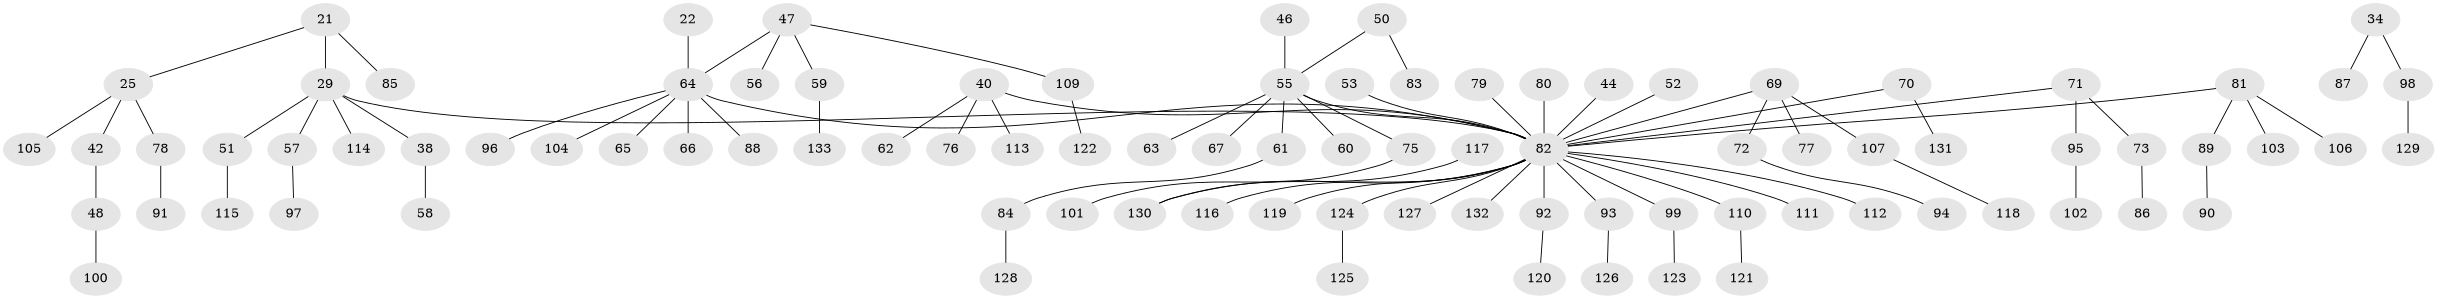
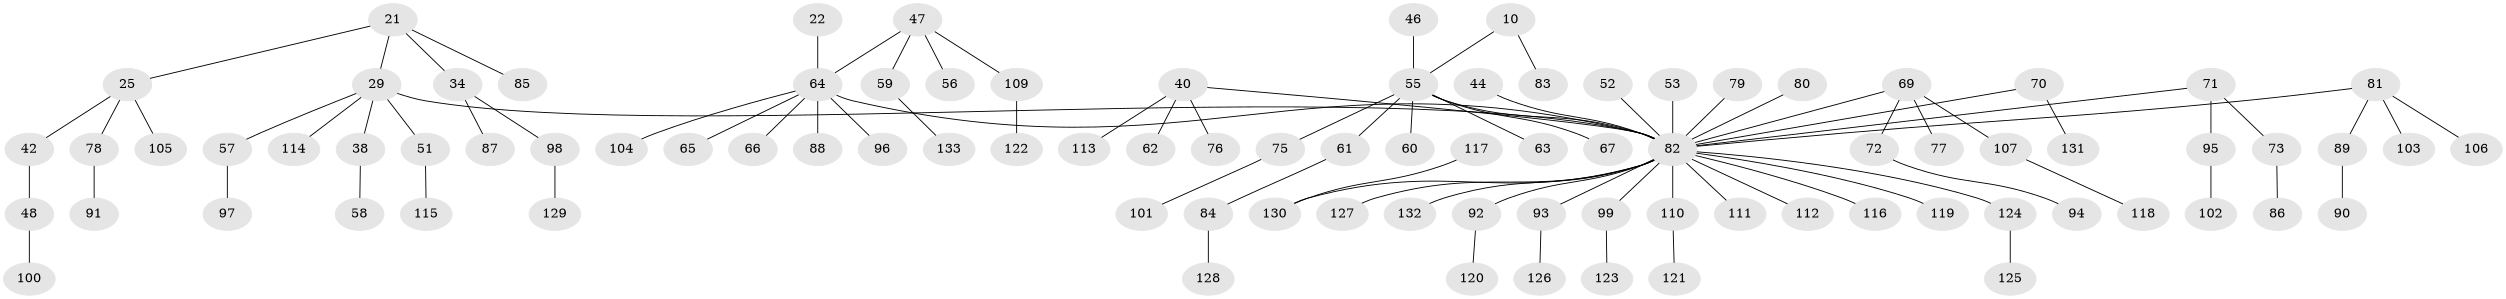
(1382, 20) -> (1511, 20)
none -> (425, 52)
